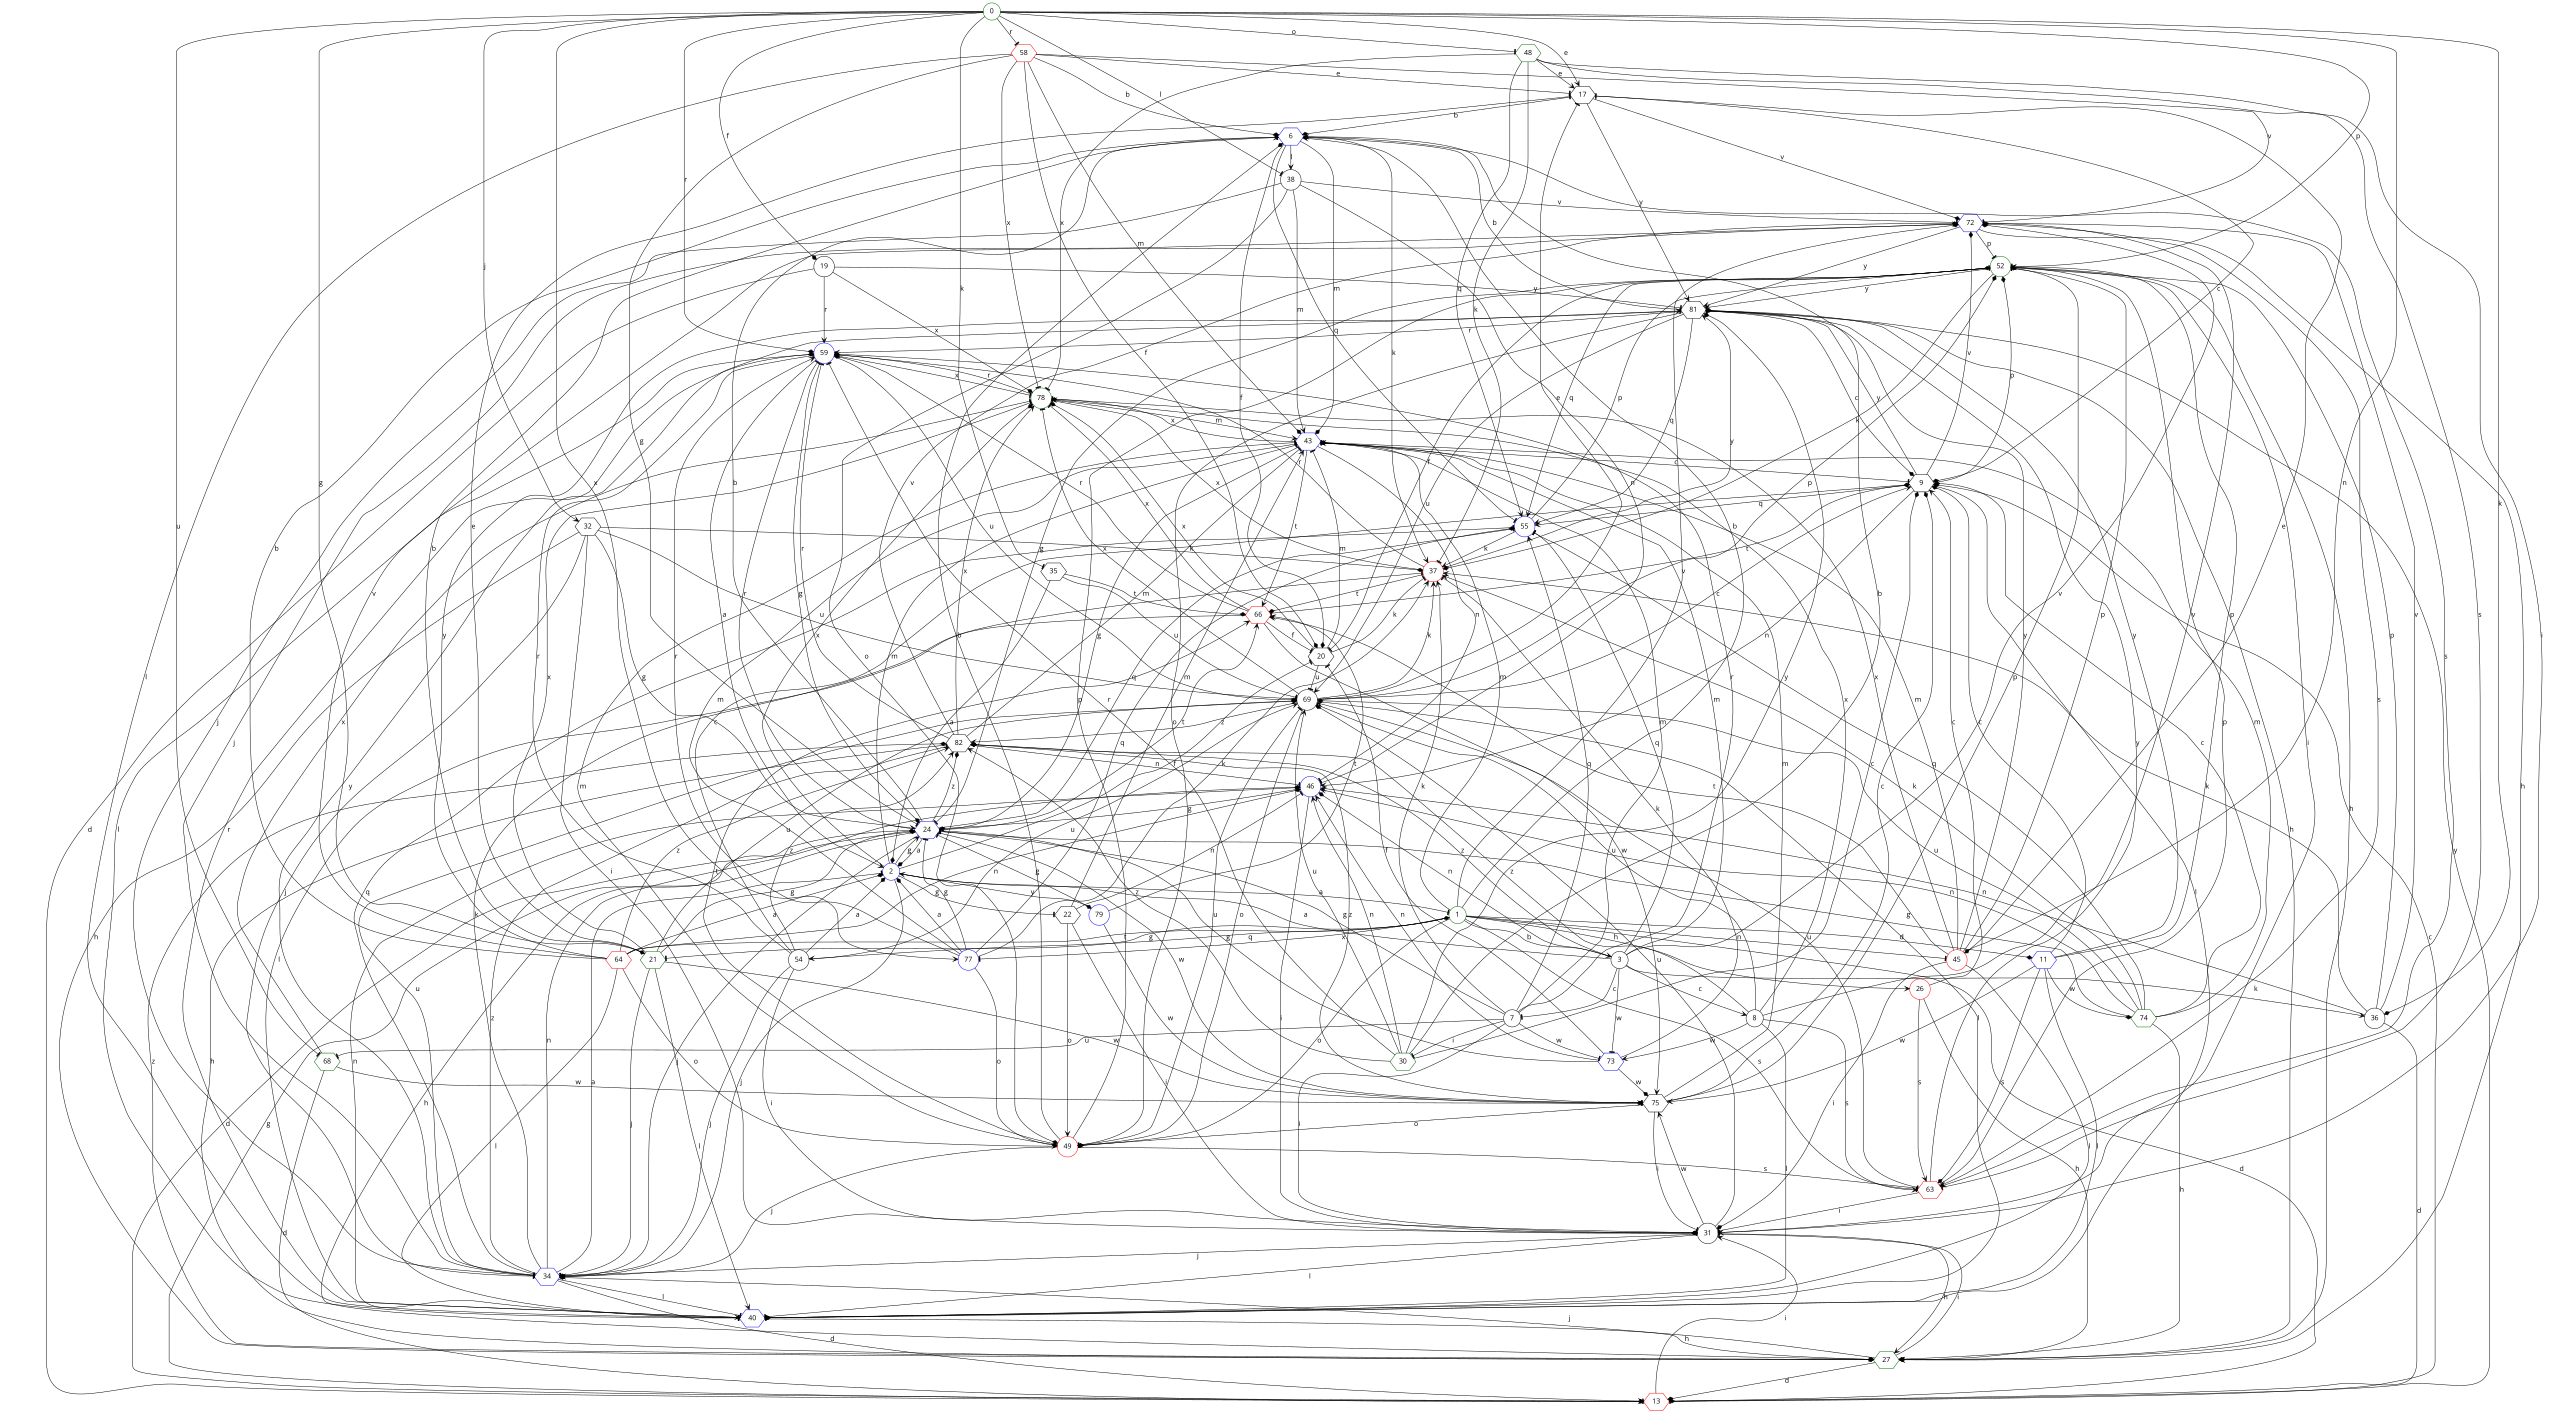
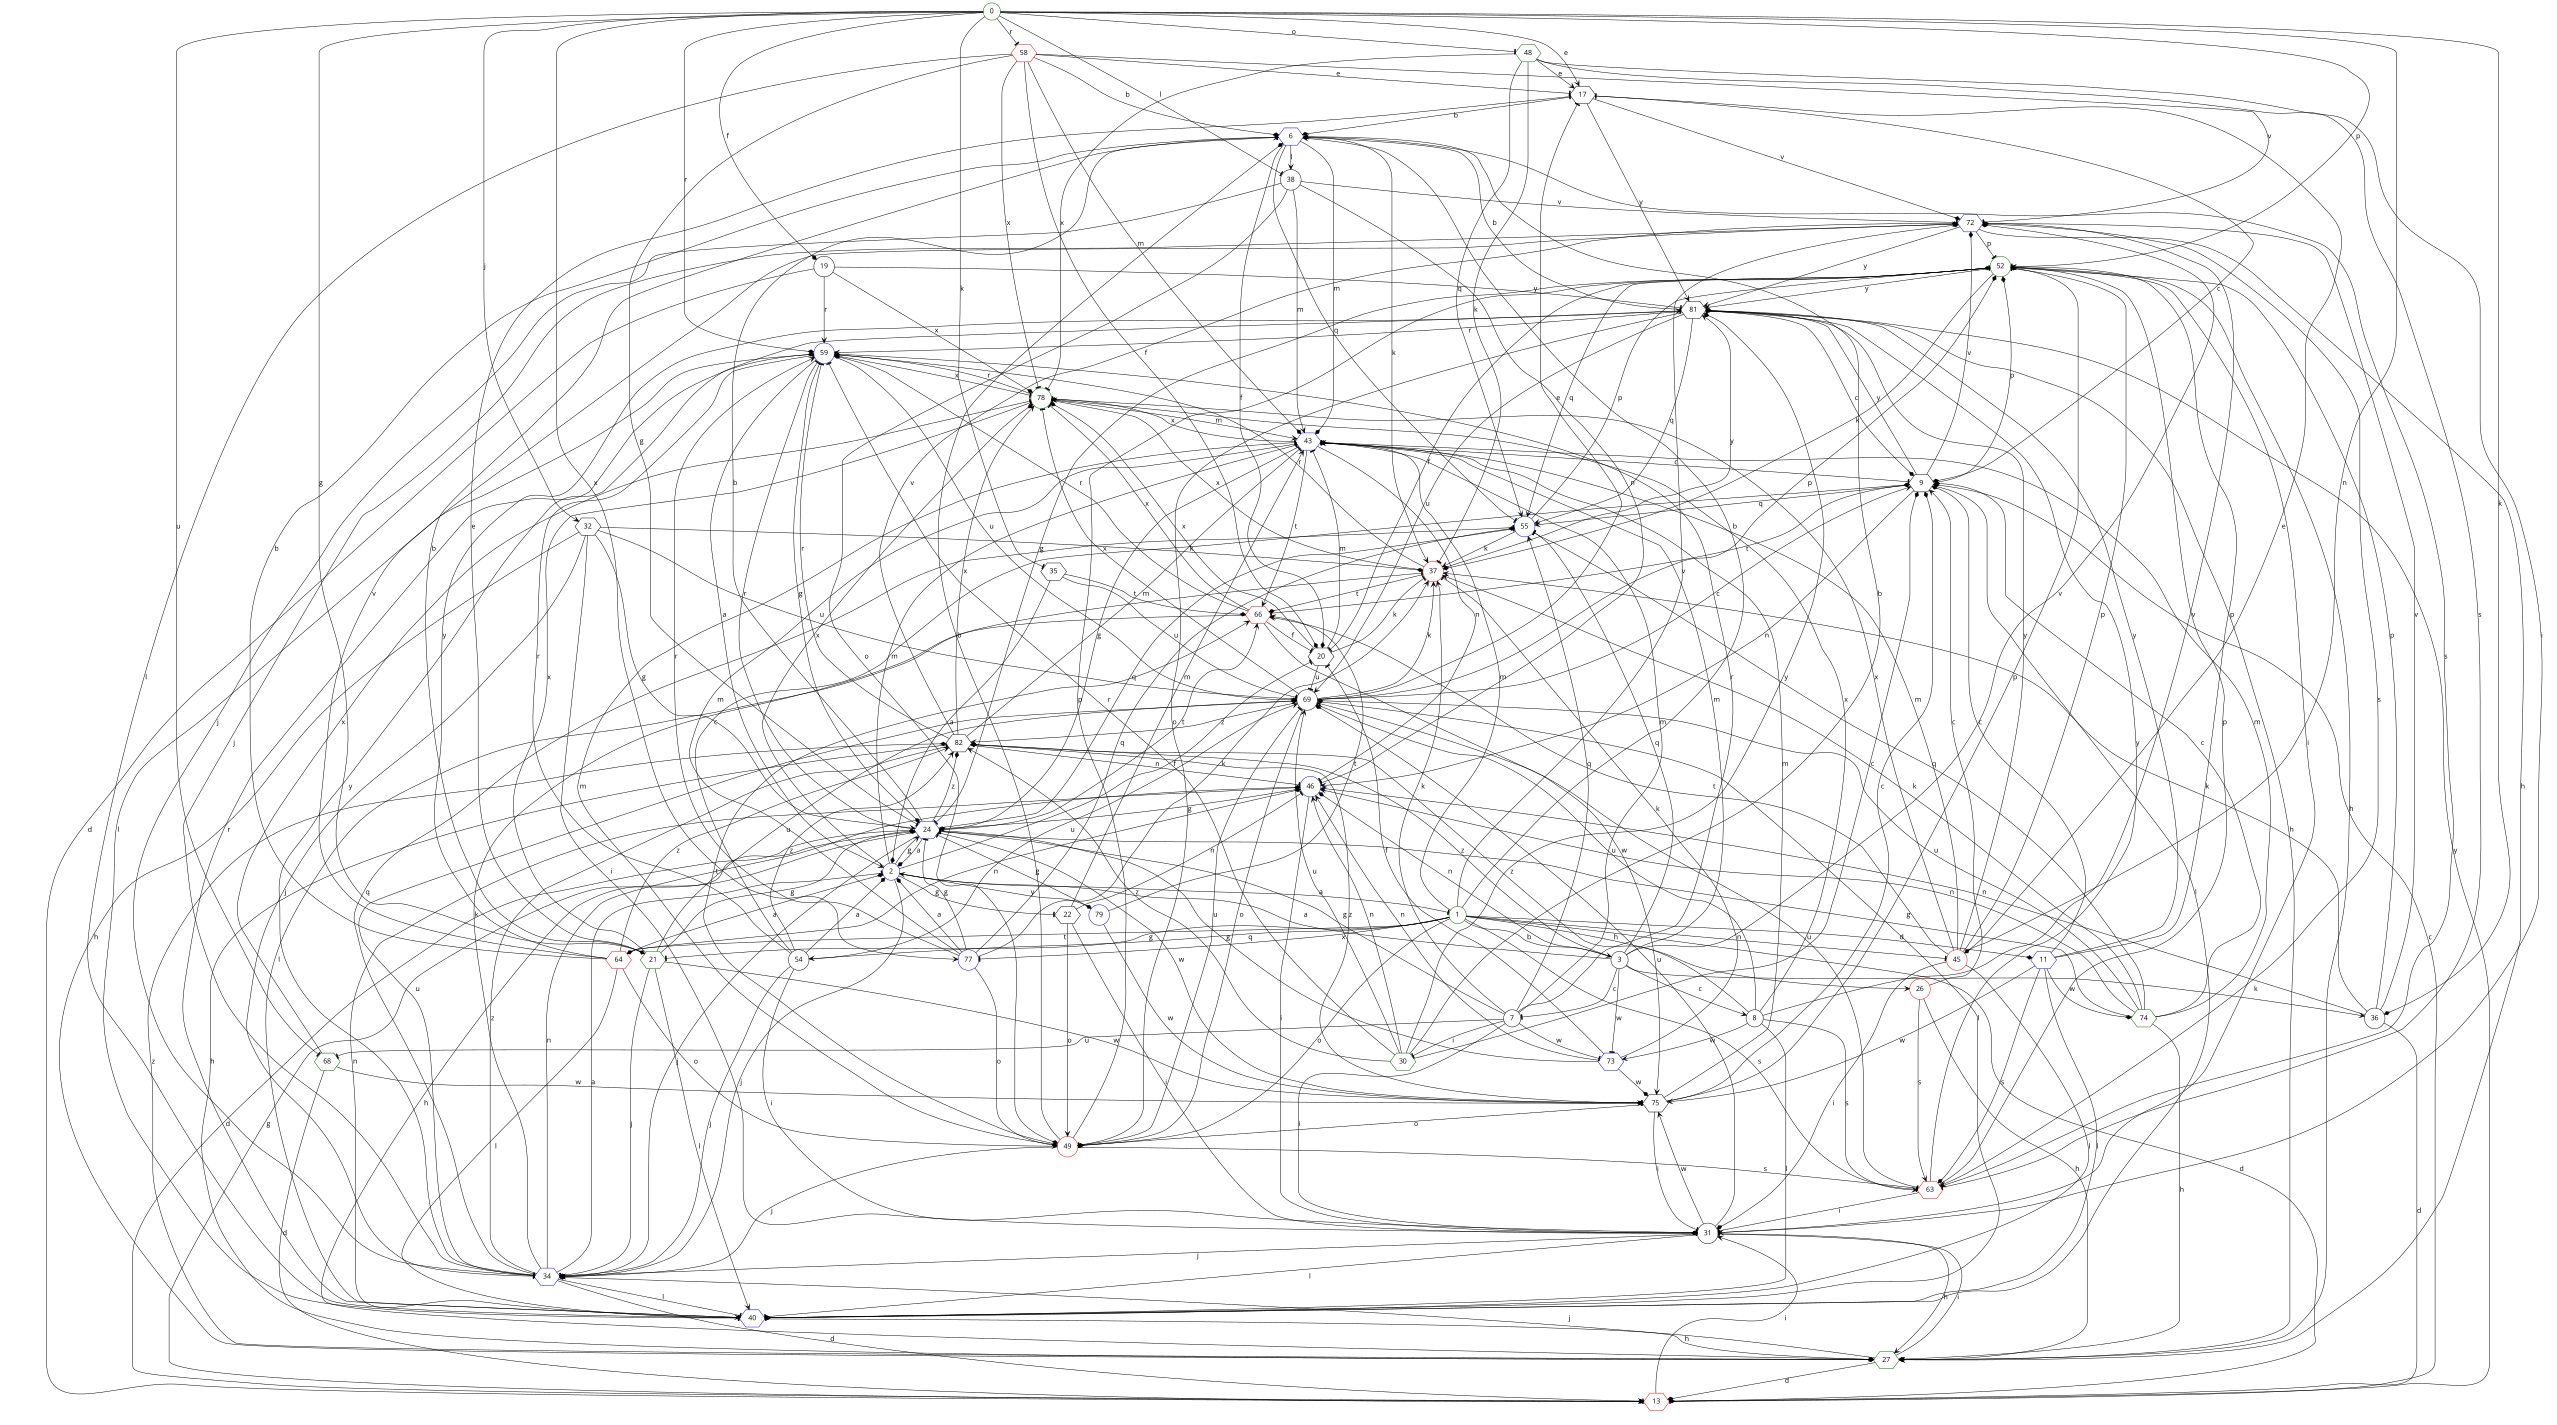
(1035, 942) -> (1061, 934)
